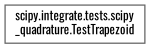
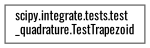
(75, 24) -> (75, 24)
